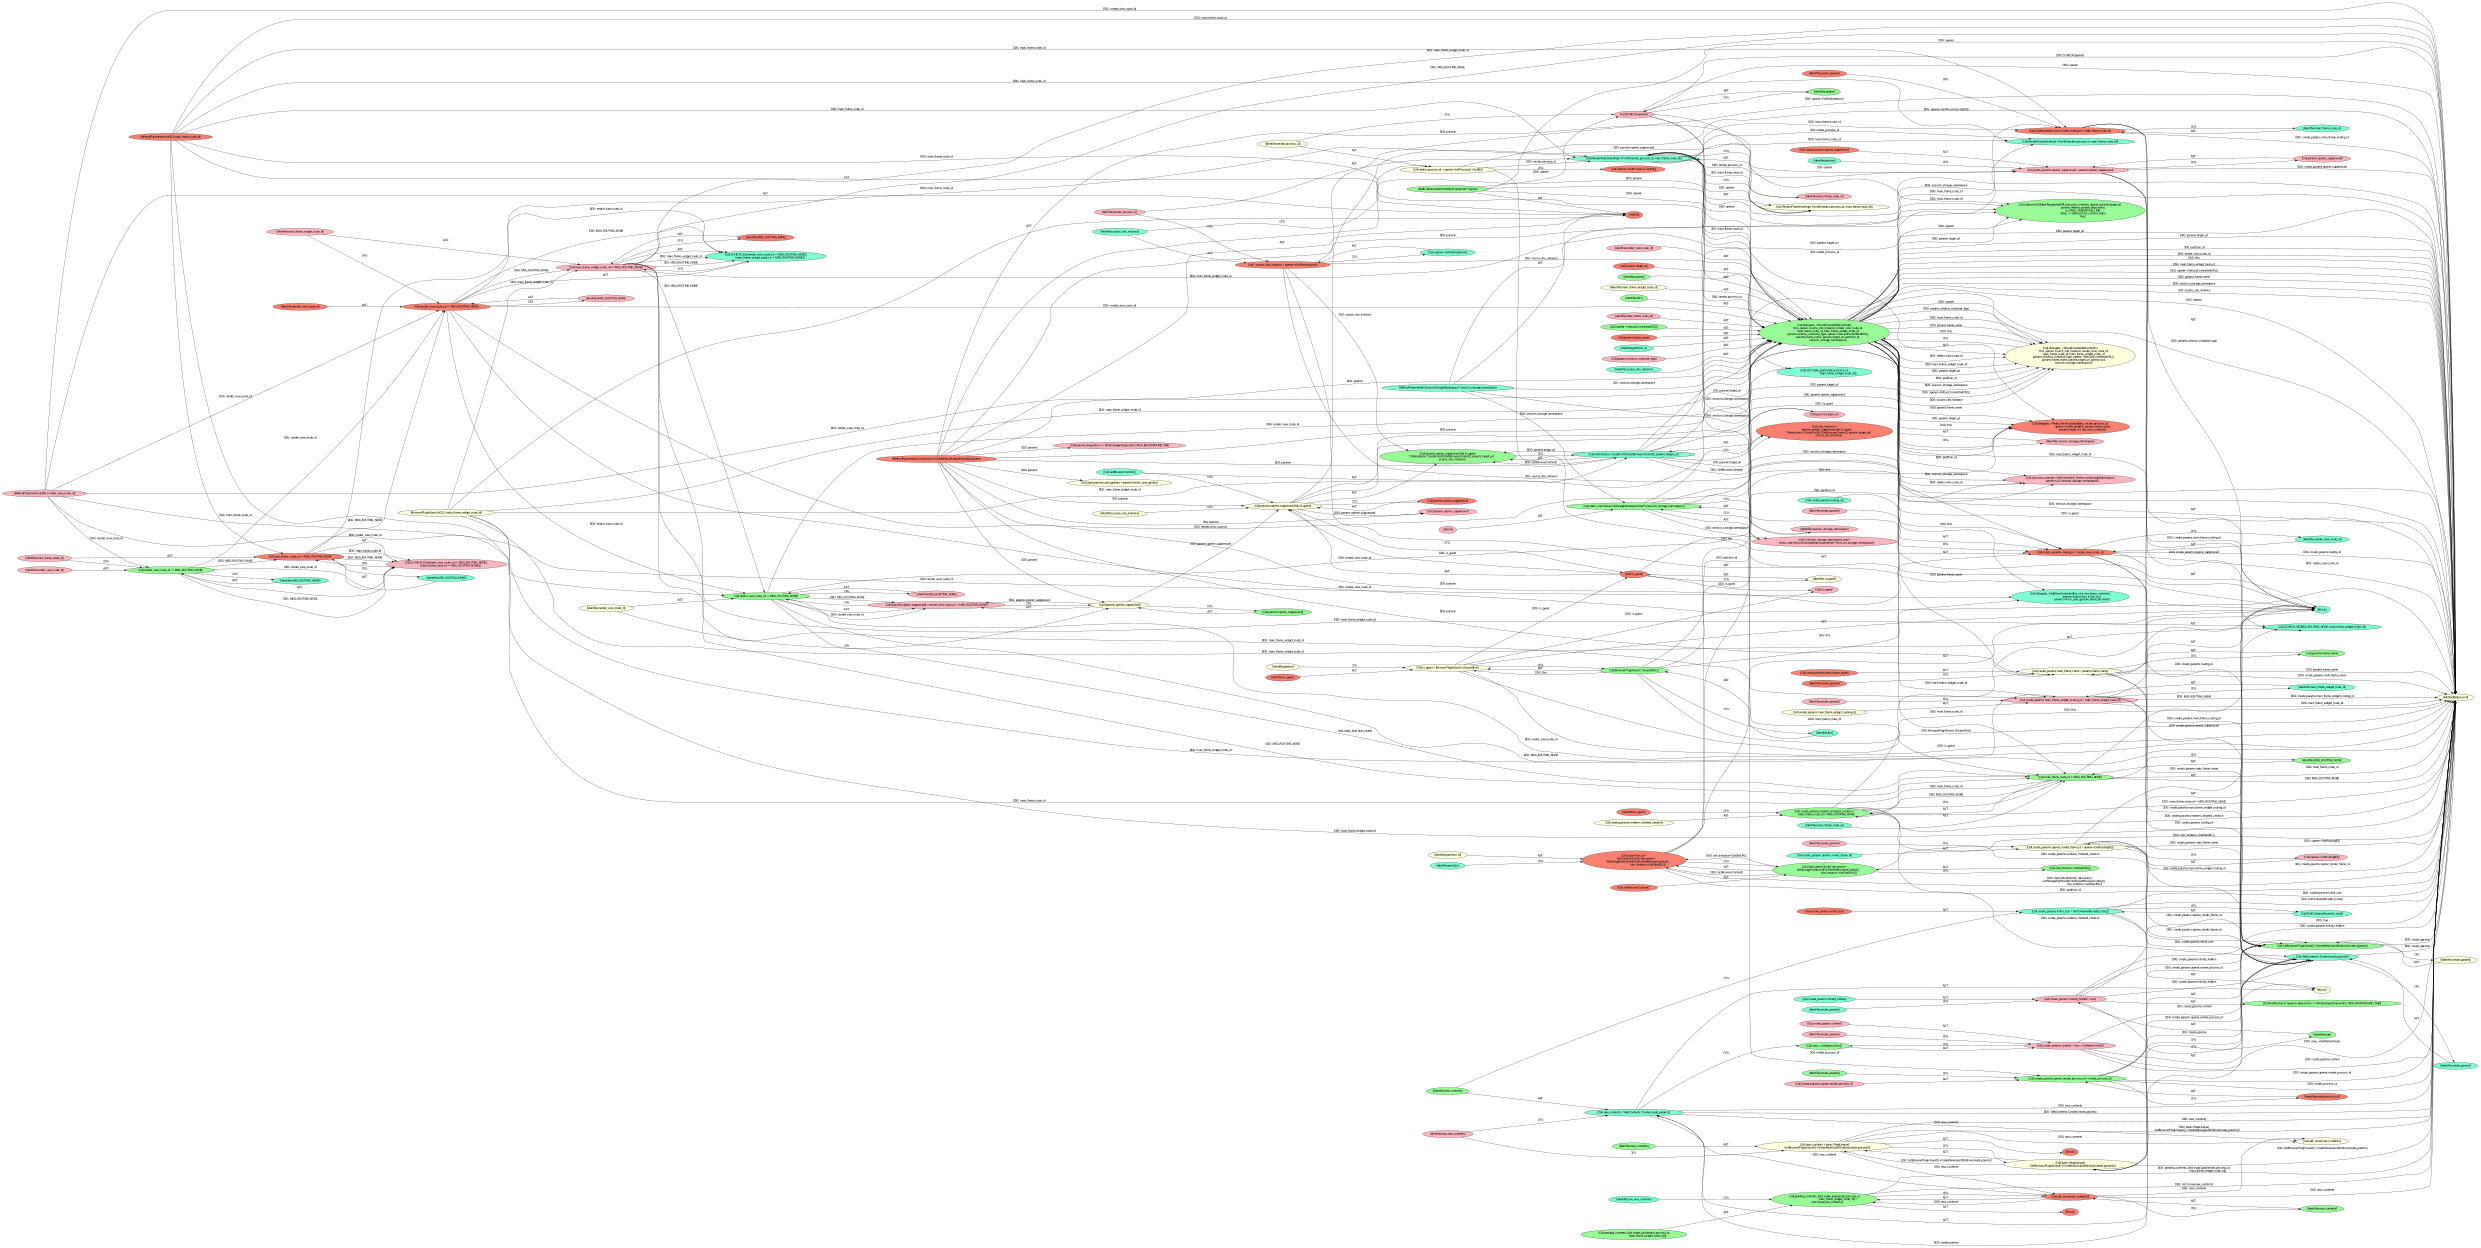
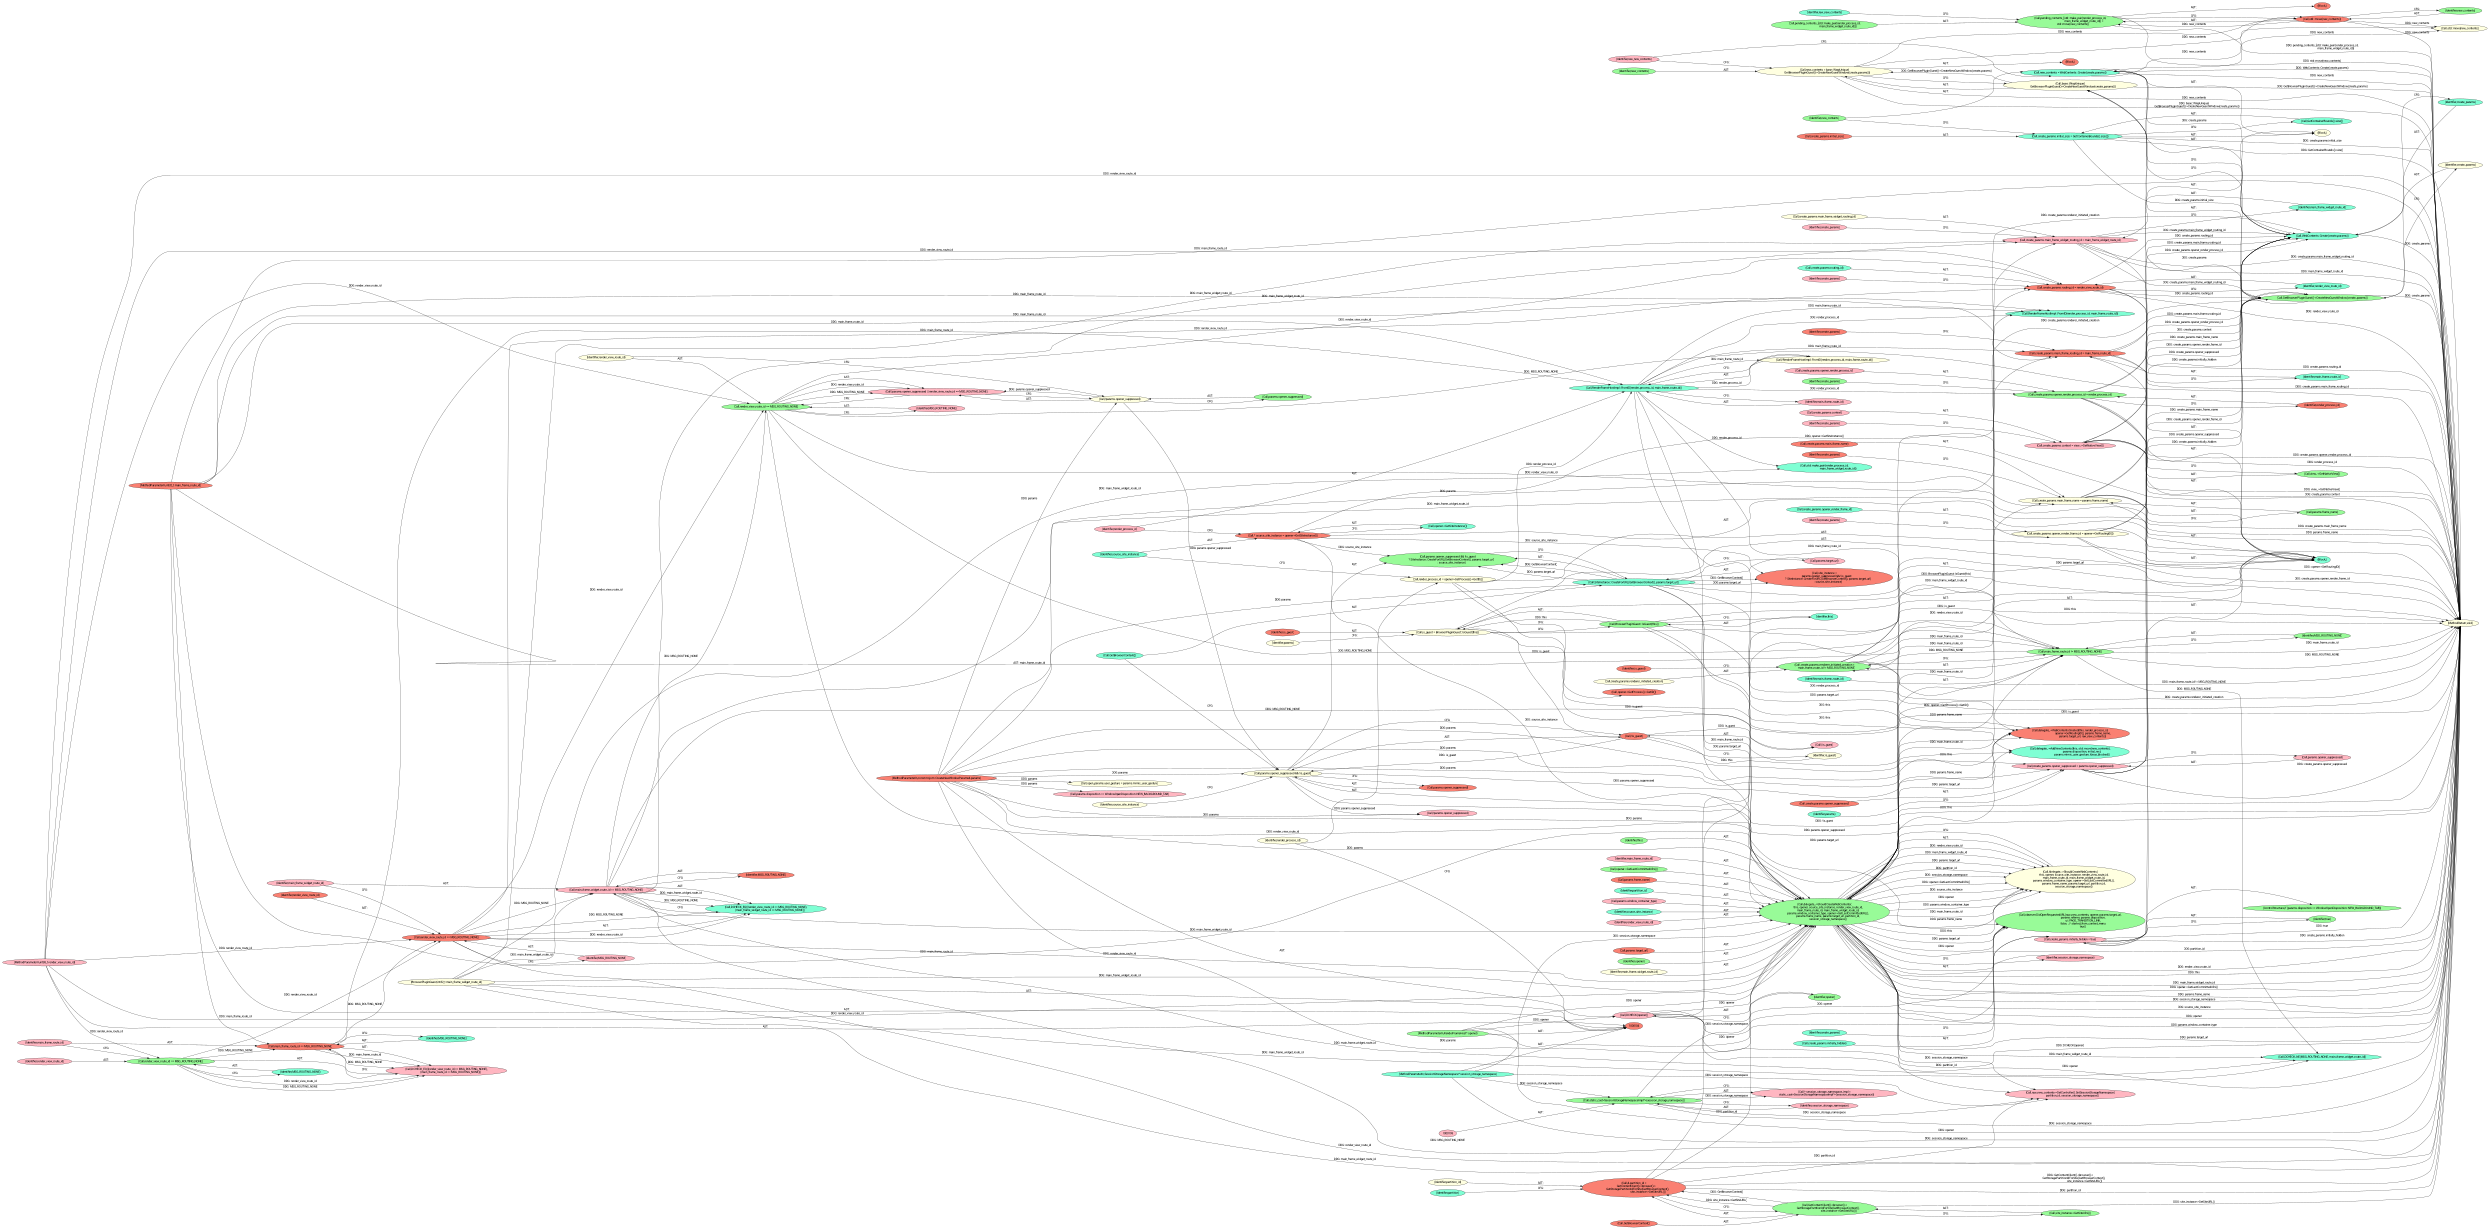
(1029, 801) -> (1029, 663)
(2322, 857) -> none
(1714, 1067) -> (2185, 164)
